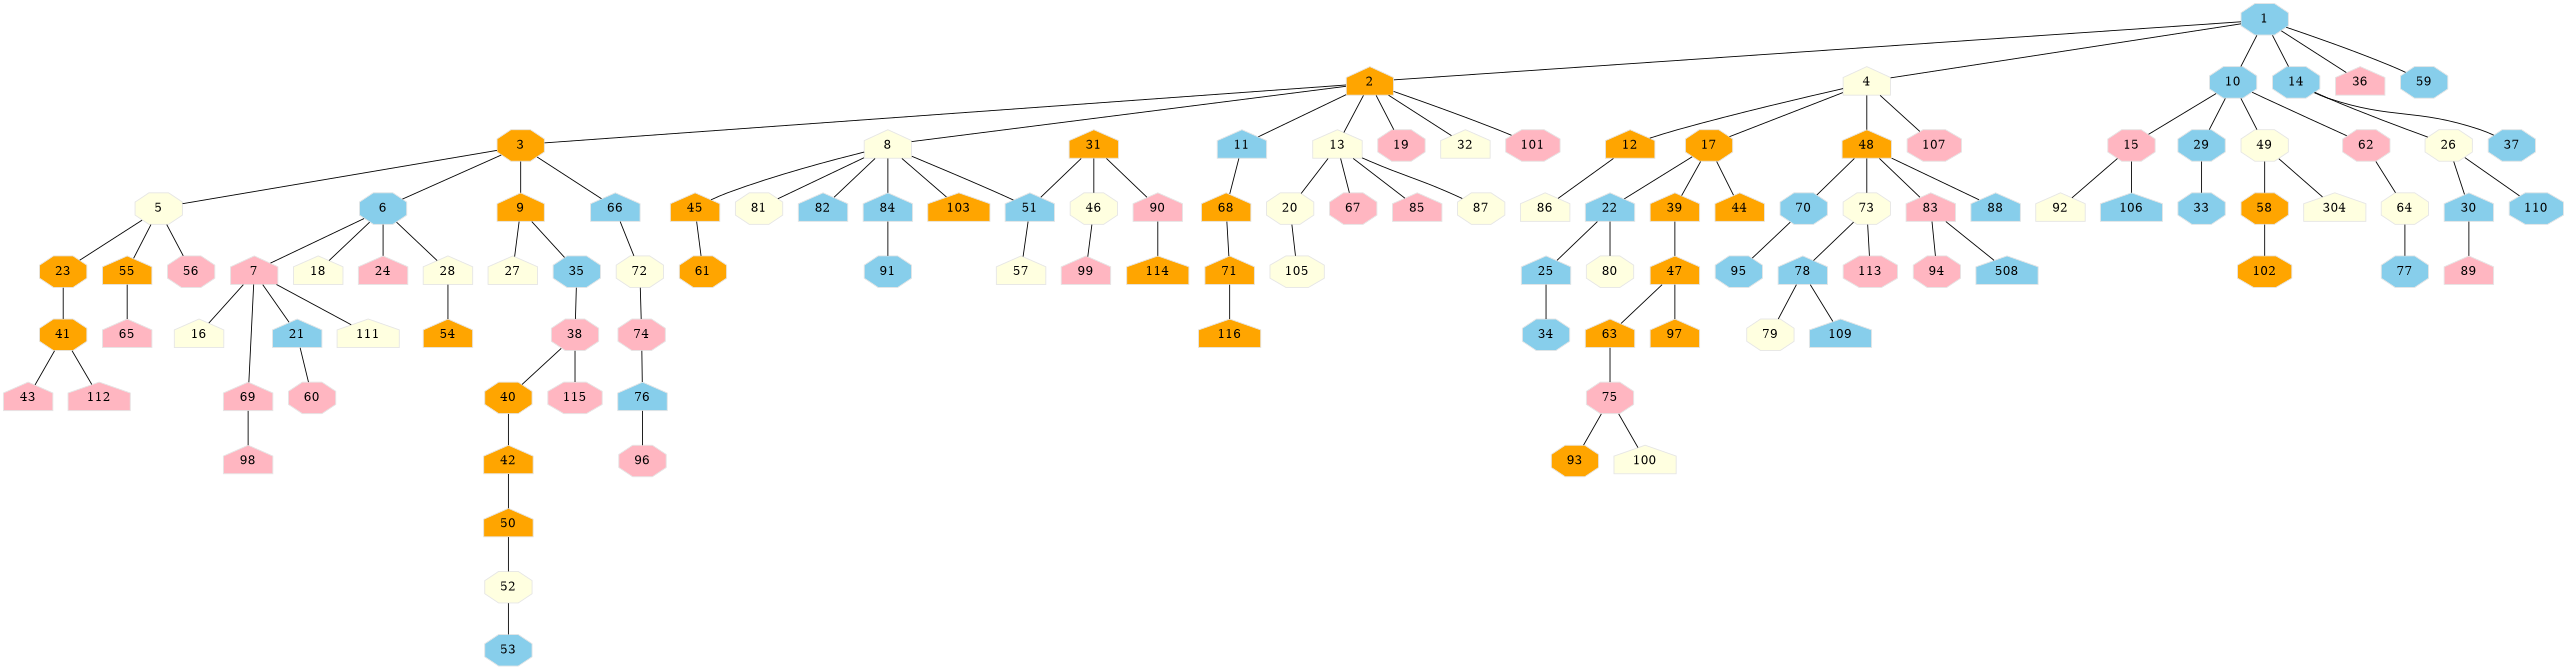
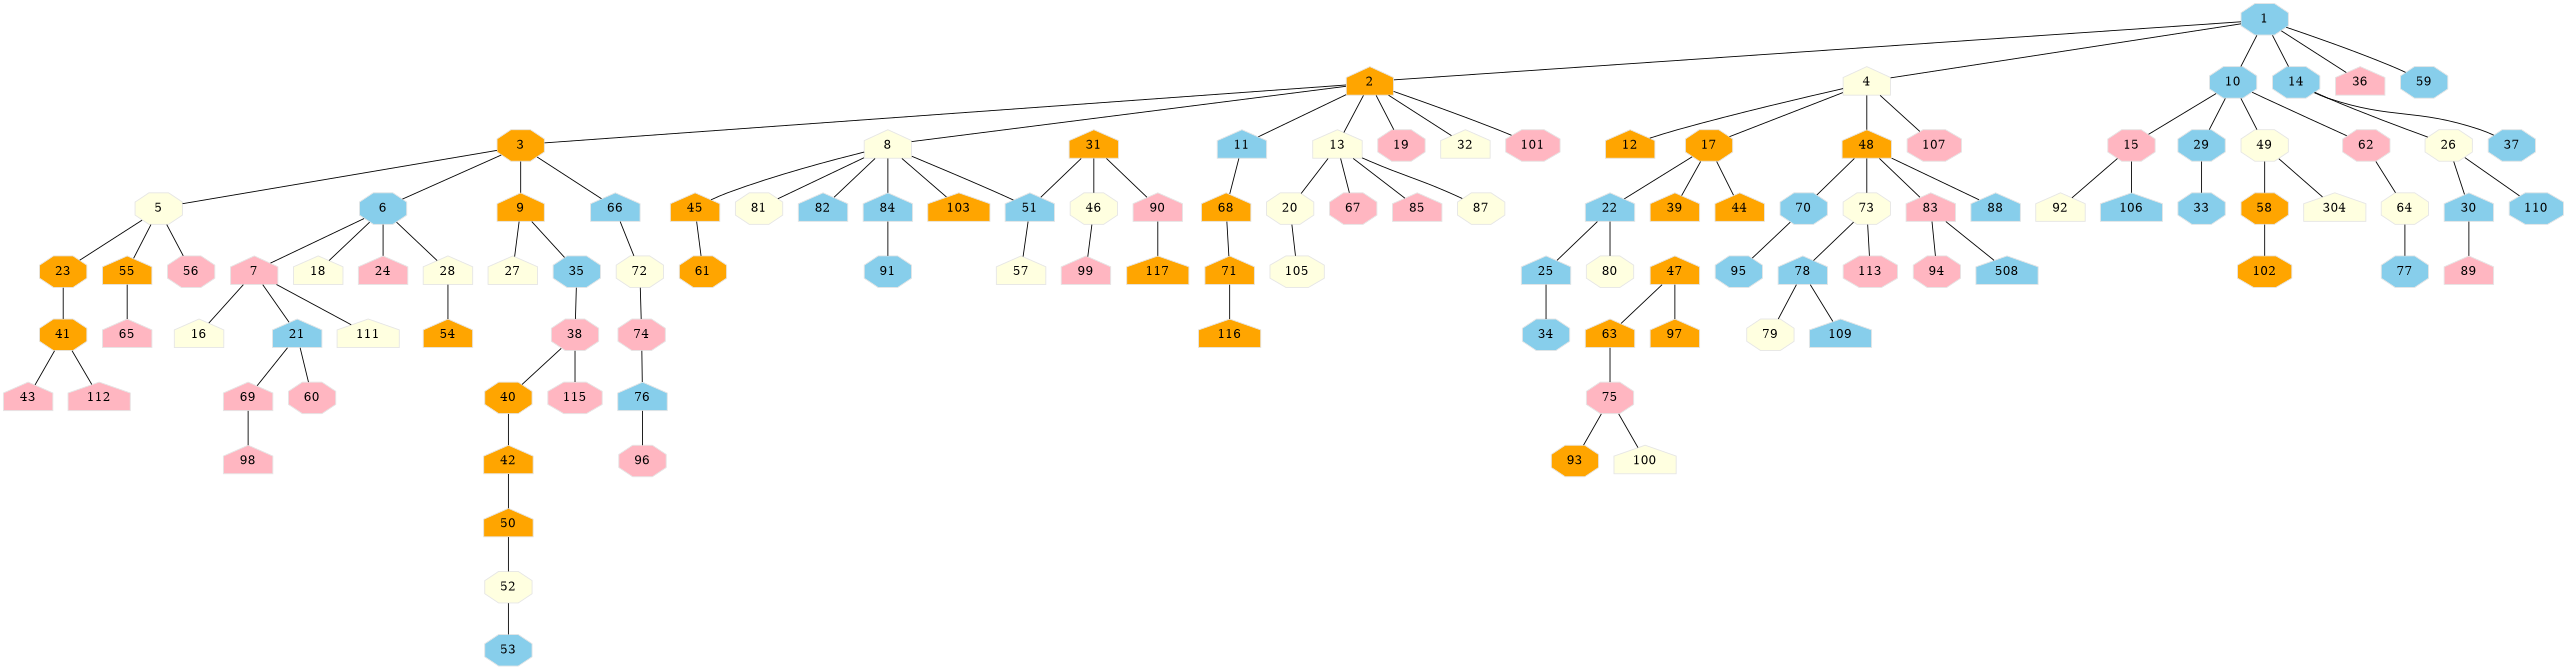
(1545, 209) -> none
(1675, 239) -> none
(1158, 272) -> (1158, 272)
(251, 333) -> (272, 367)
